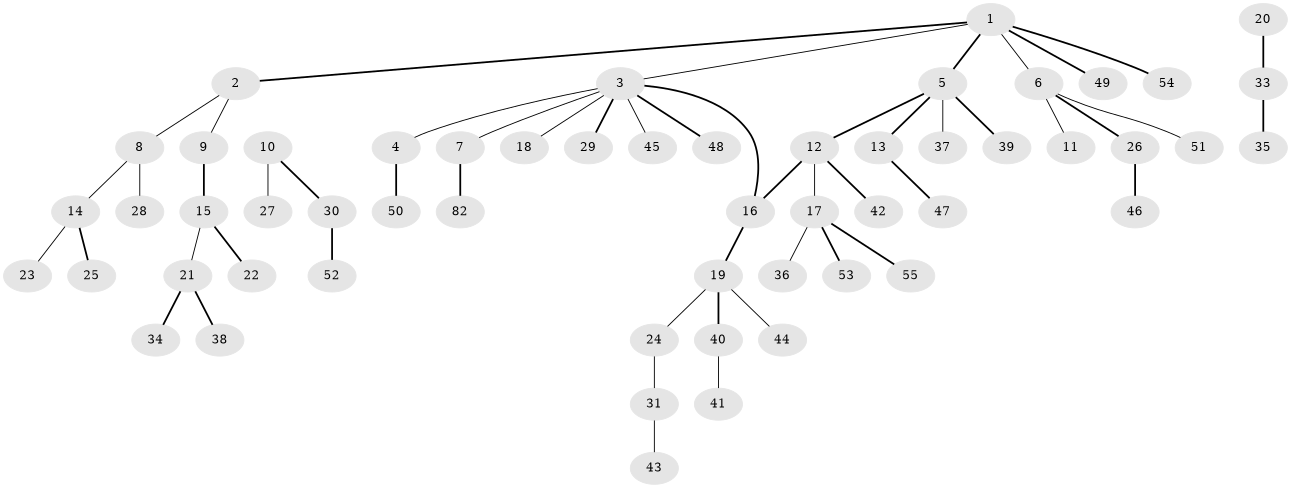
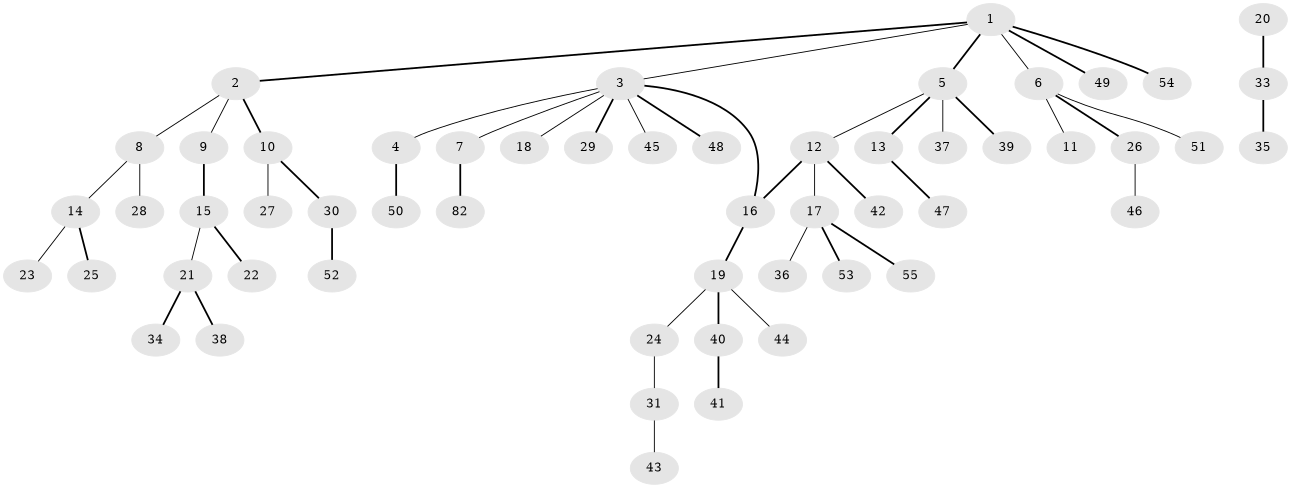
none -> (252, 116)
(879, 116) -> (879, 116)
(1135, 180) -> (1135, 180)
(718, 372) -> (718, 372)
